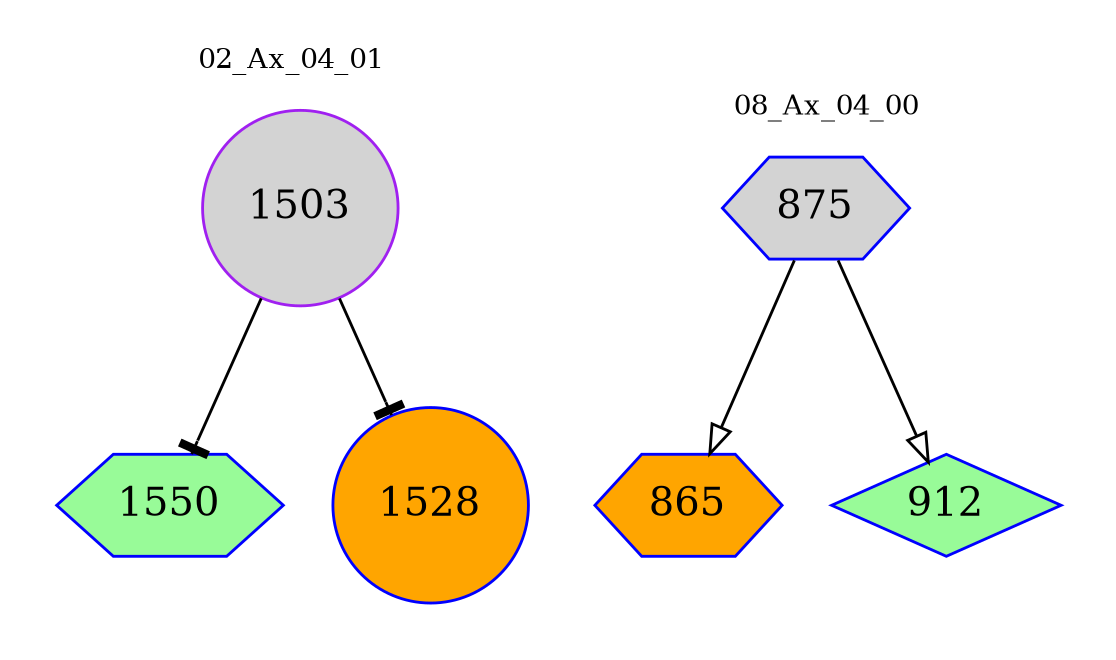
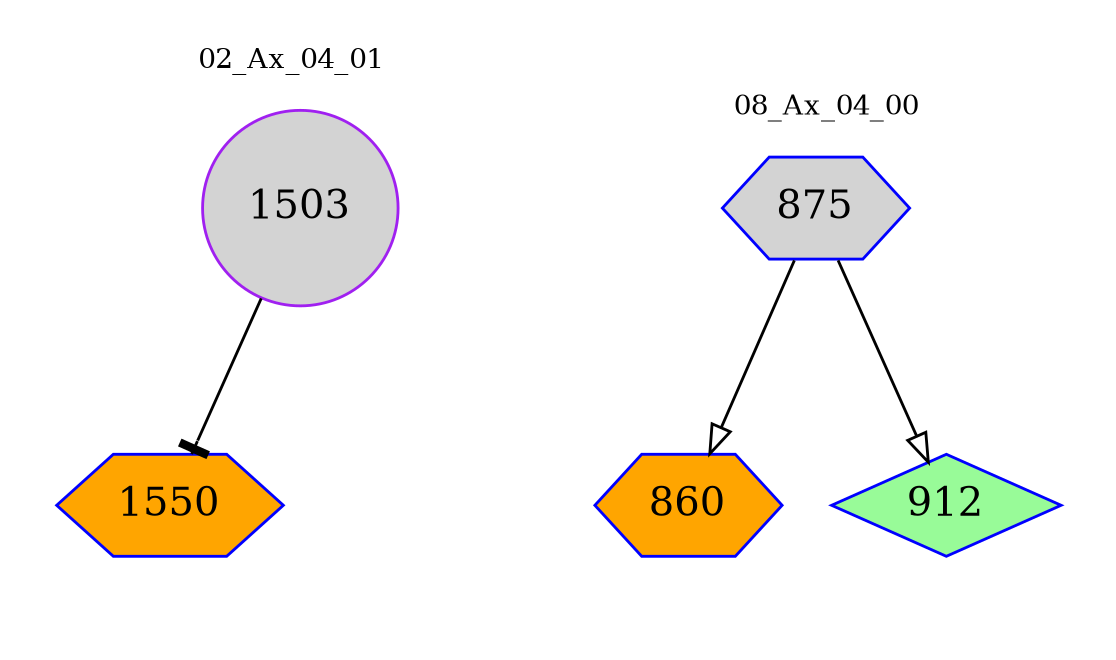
(170, 505) -> (170, 505)
(431, 505) -> none
(688, 505) -> (688, 505)
